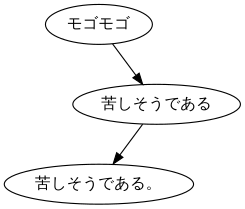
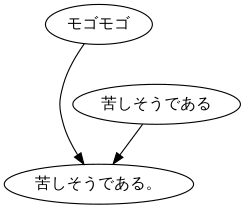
(124, 60) -> (60, 98)
